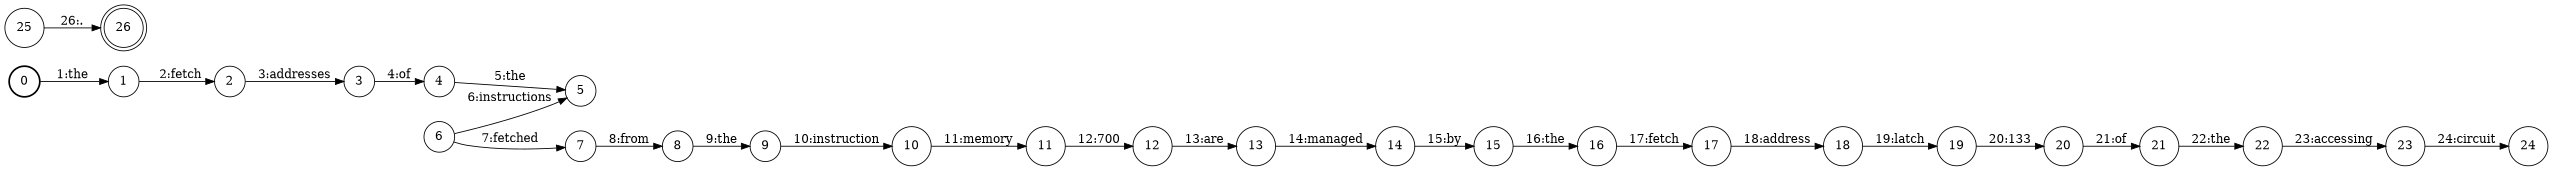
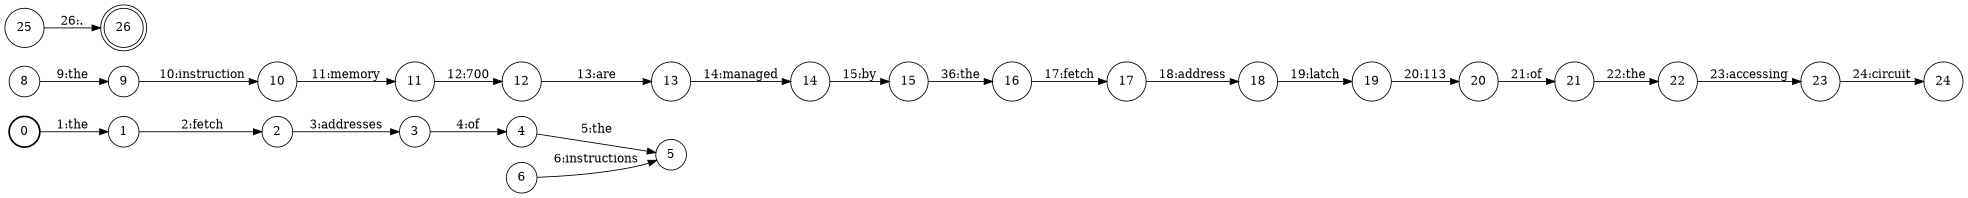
(1545, 140) -> (960, 75)
(2010, 140) -> (1425, 75)
(581, 146) -> none
